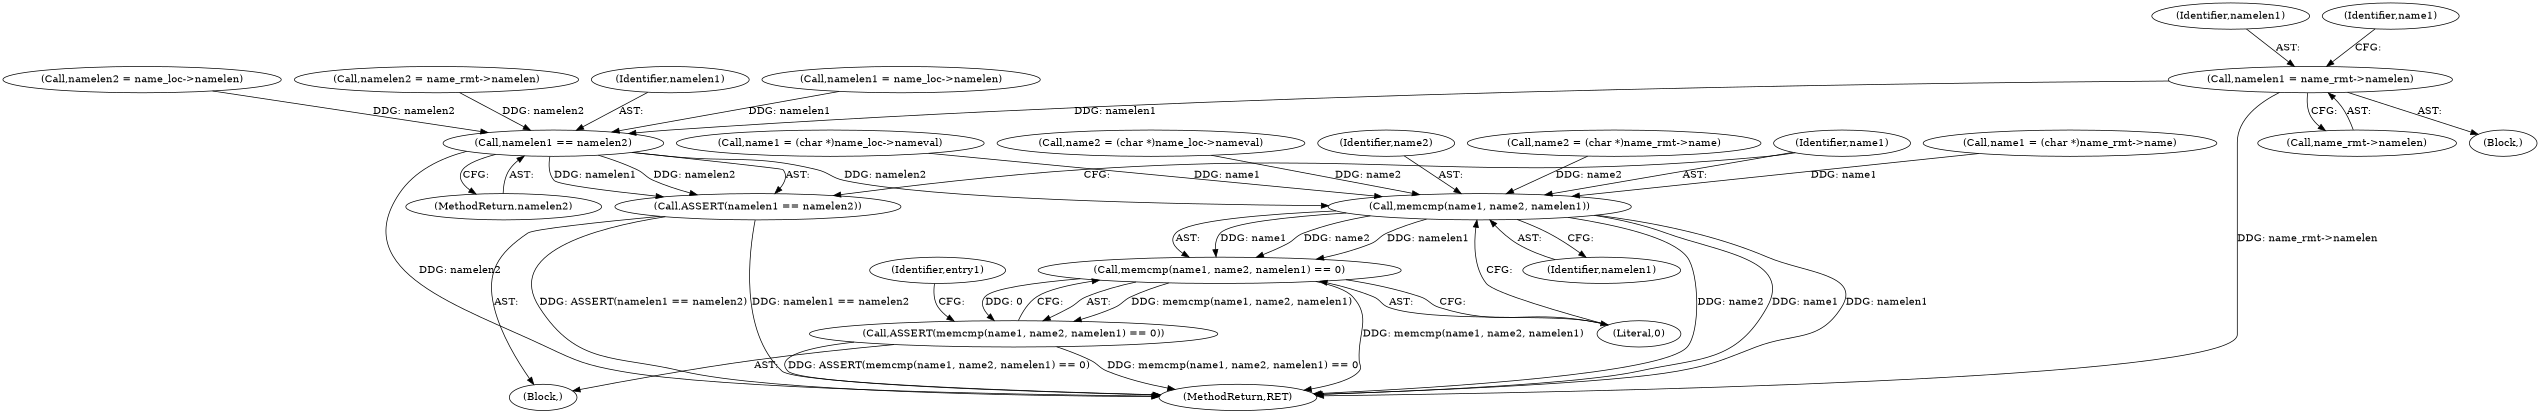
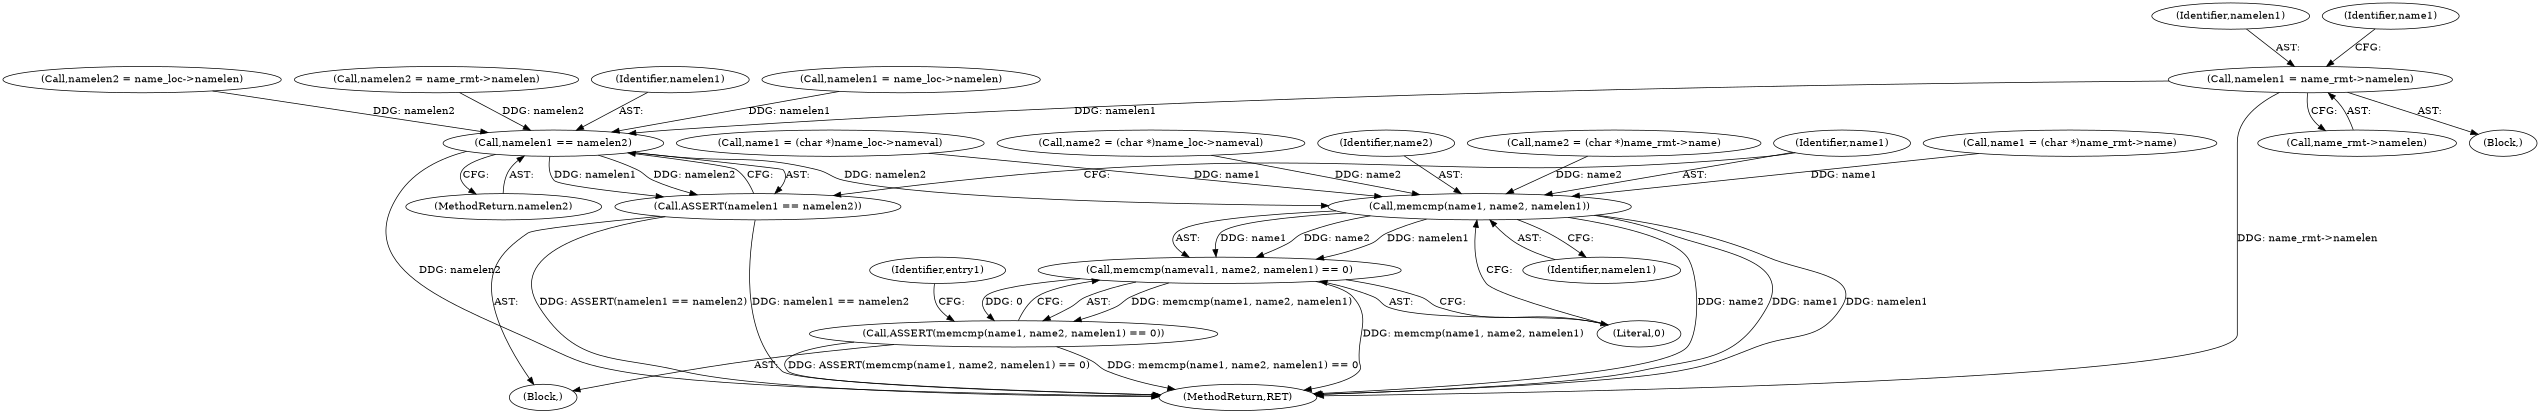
none -> (730, 168)
(1220, 270) -> (1220, 270)
